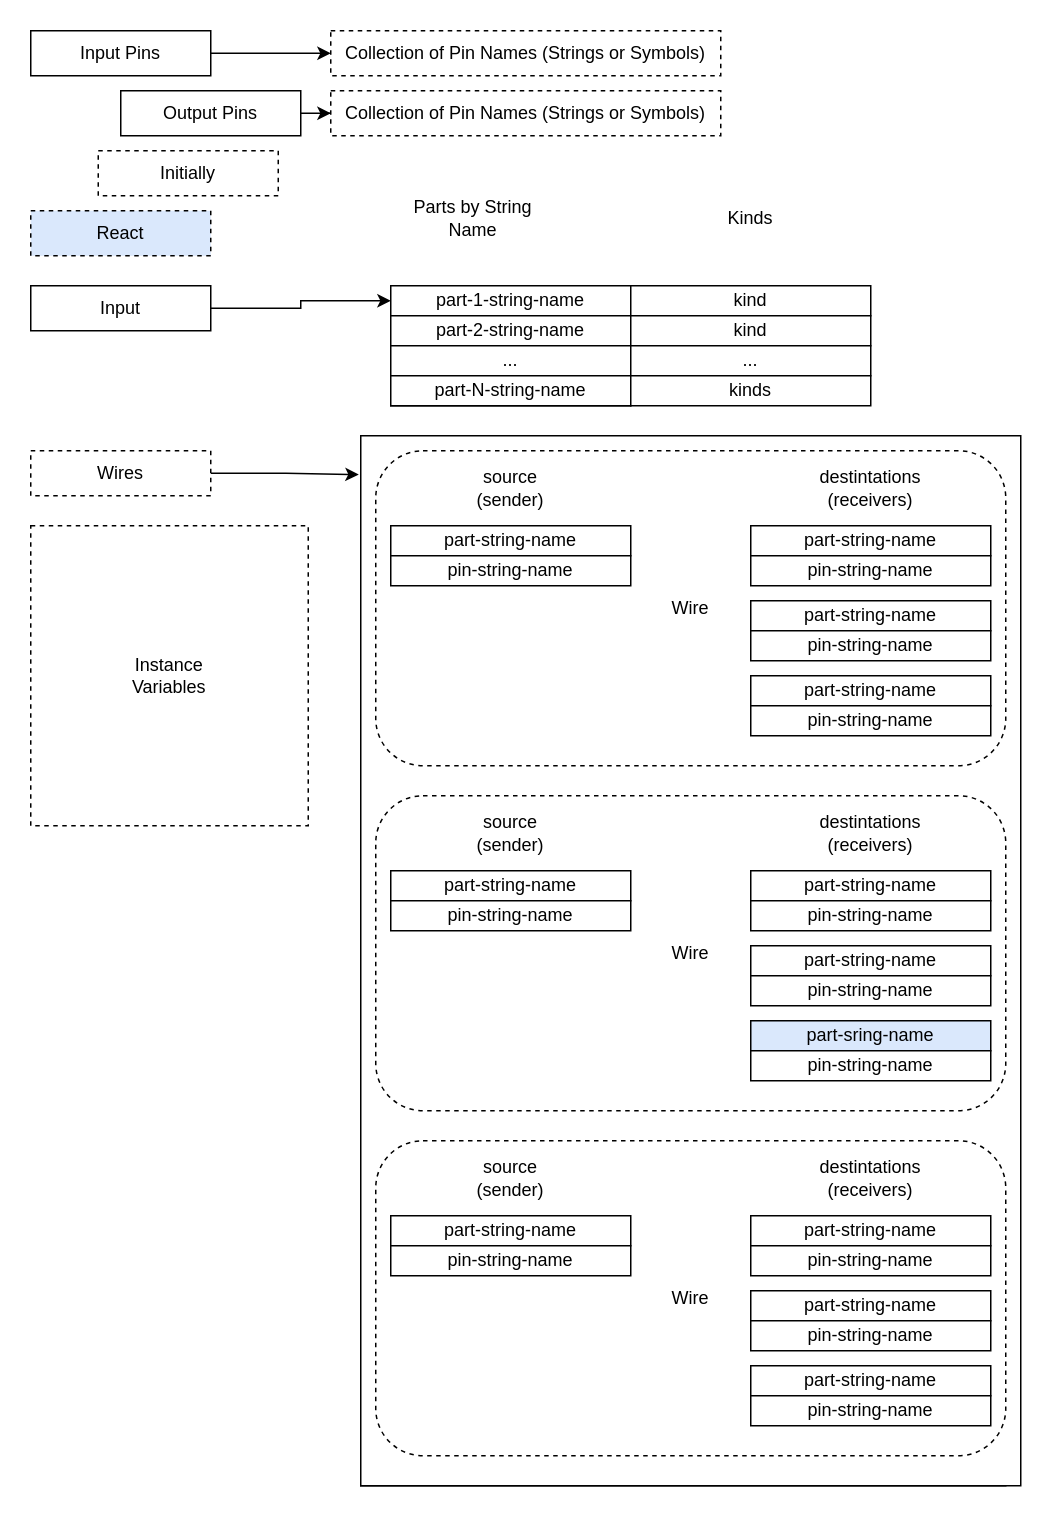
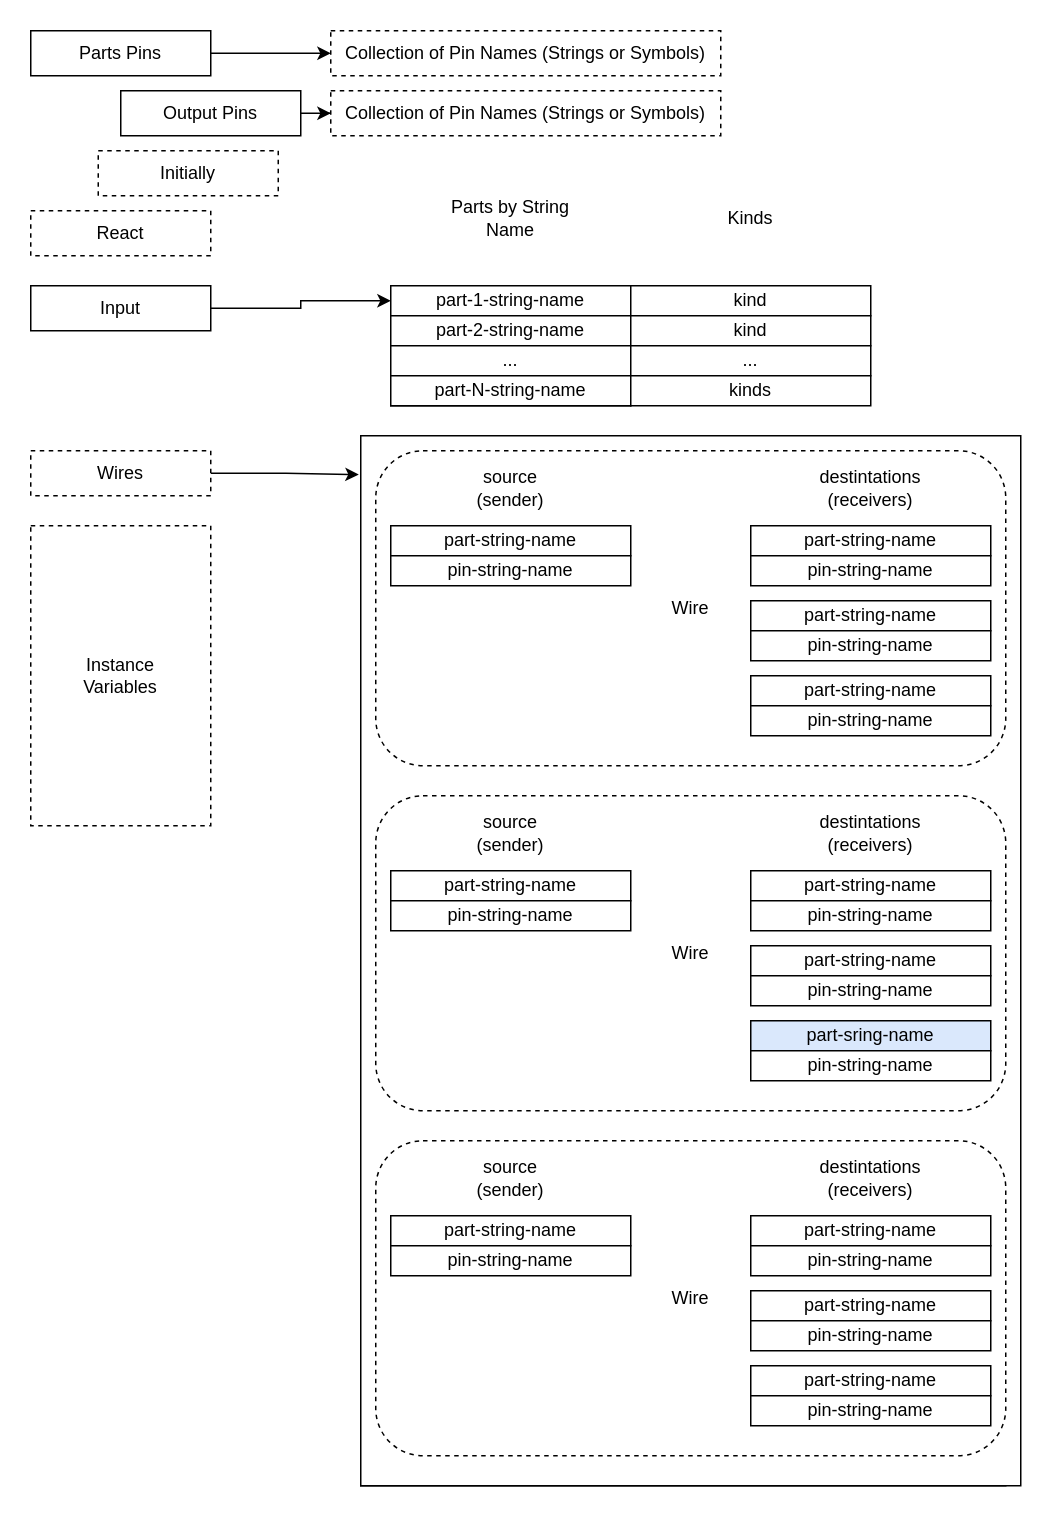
(121, 53) -> (121, 53)
(473, 218) -> (511, 218)
(121, 233) -> (121, 233)
(170, 676) -> (121, 676)
